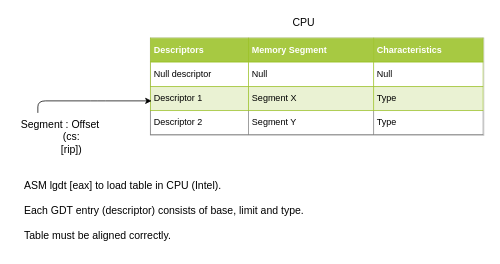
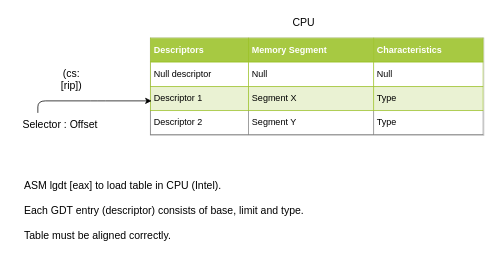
(60, 124) -> (60, 124)
(72, 143) -> (72, 79)
